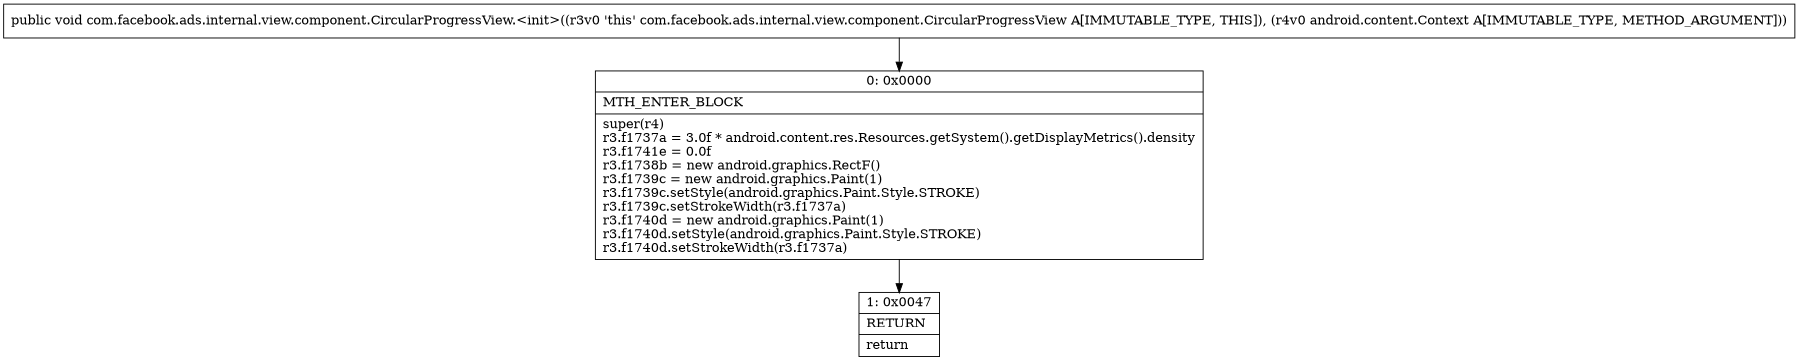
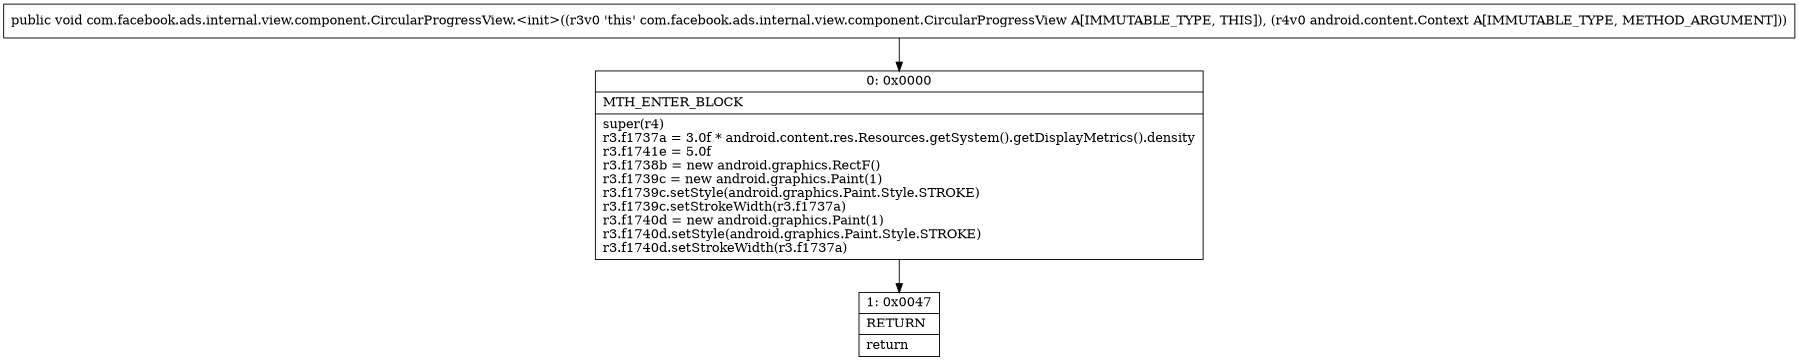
(657, 152) -> (657, 152)
